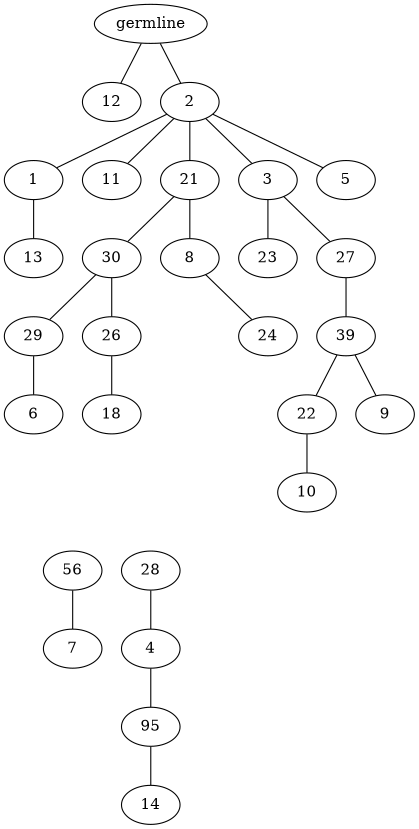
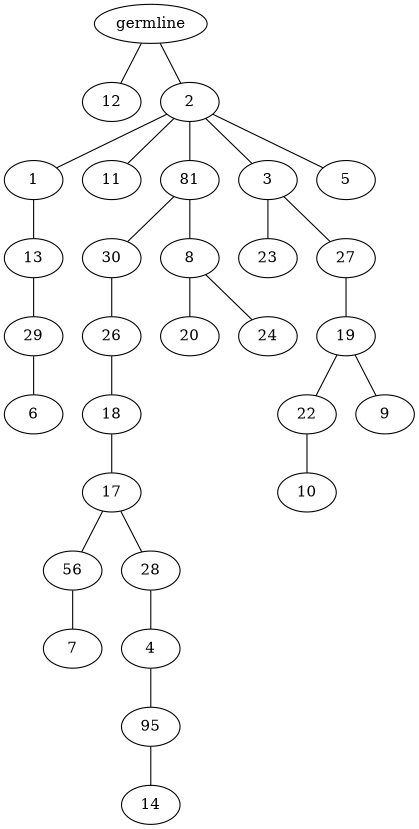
(190, 180) -> (190, 180)
(73, 297) -> (34, 297)
none -> (190, 336)
(346, 336) -> (346, 336)
none -> (112, 492)
